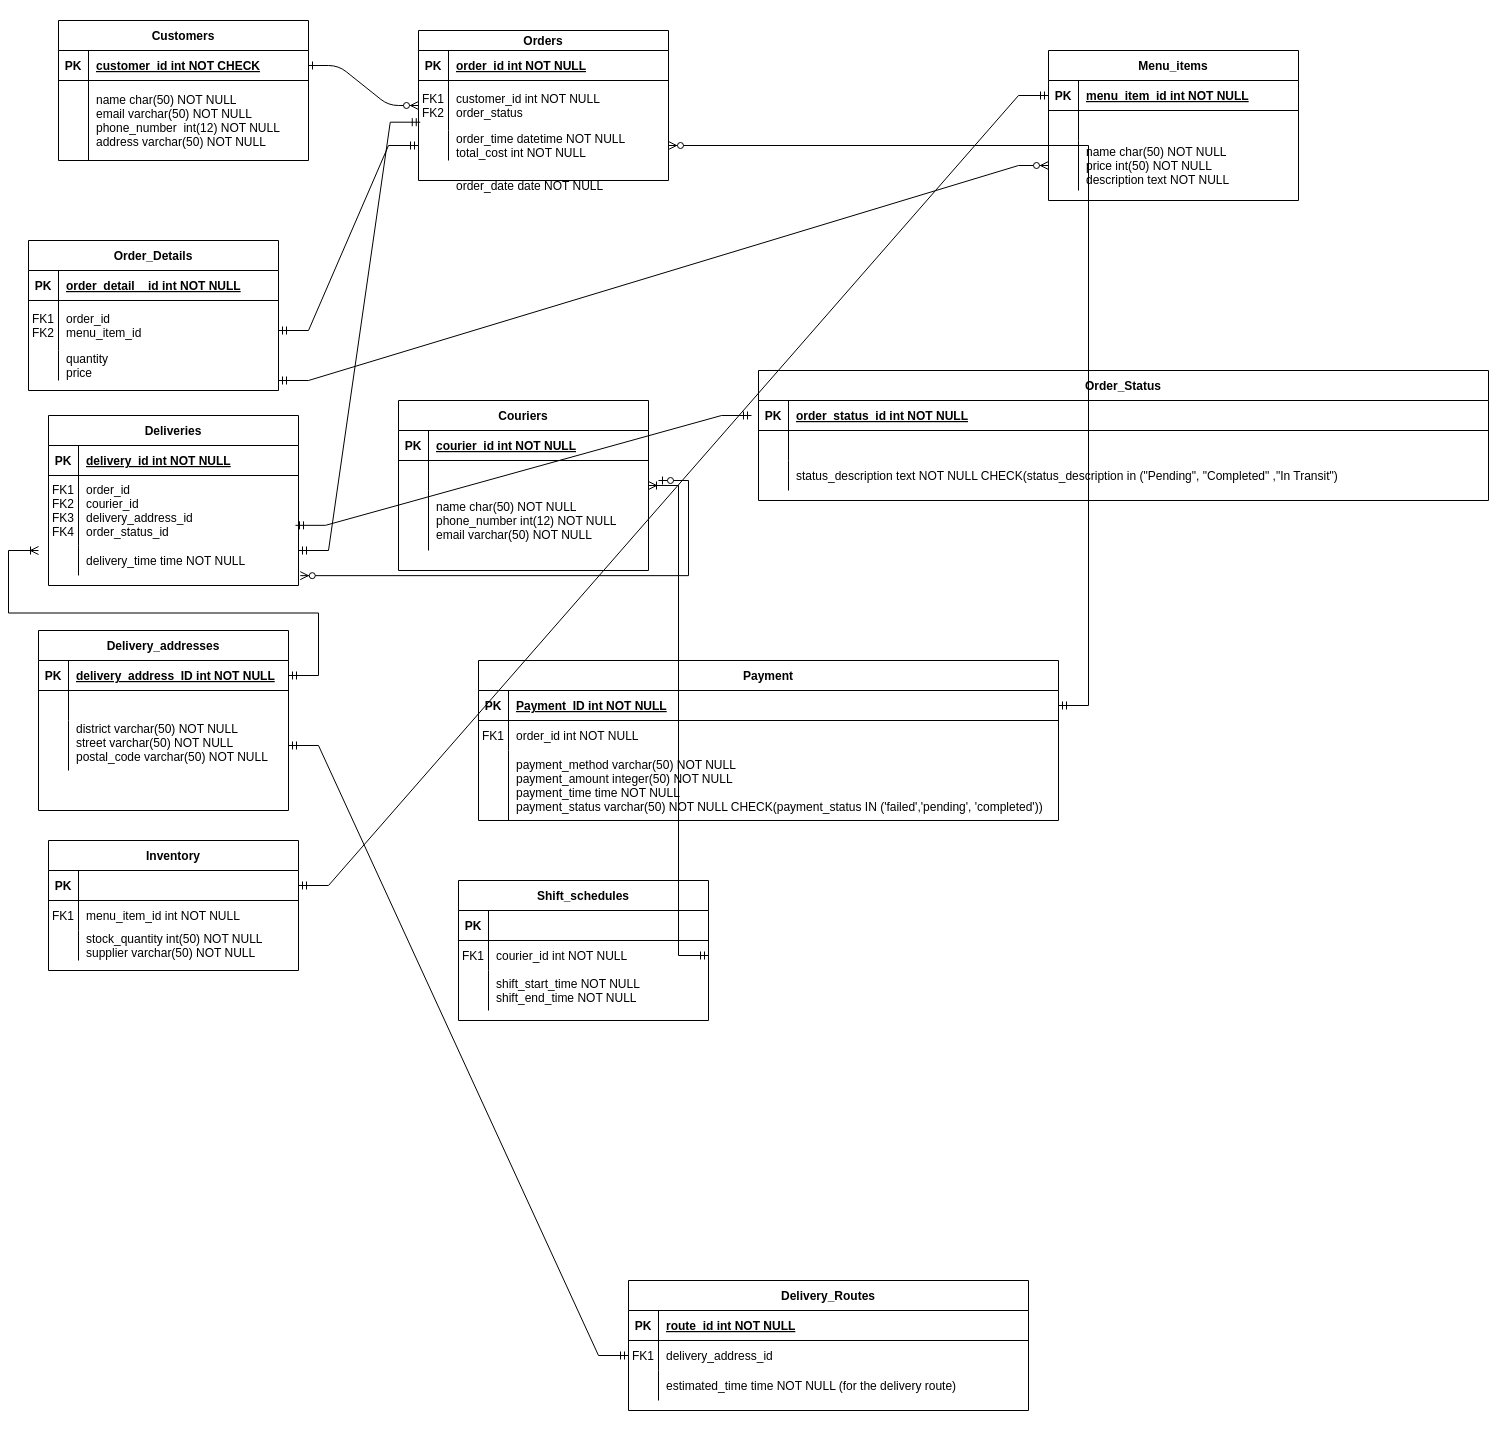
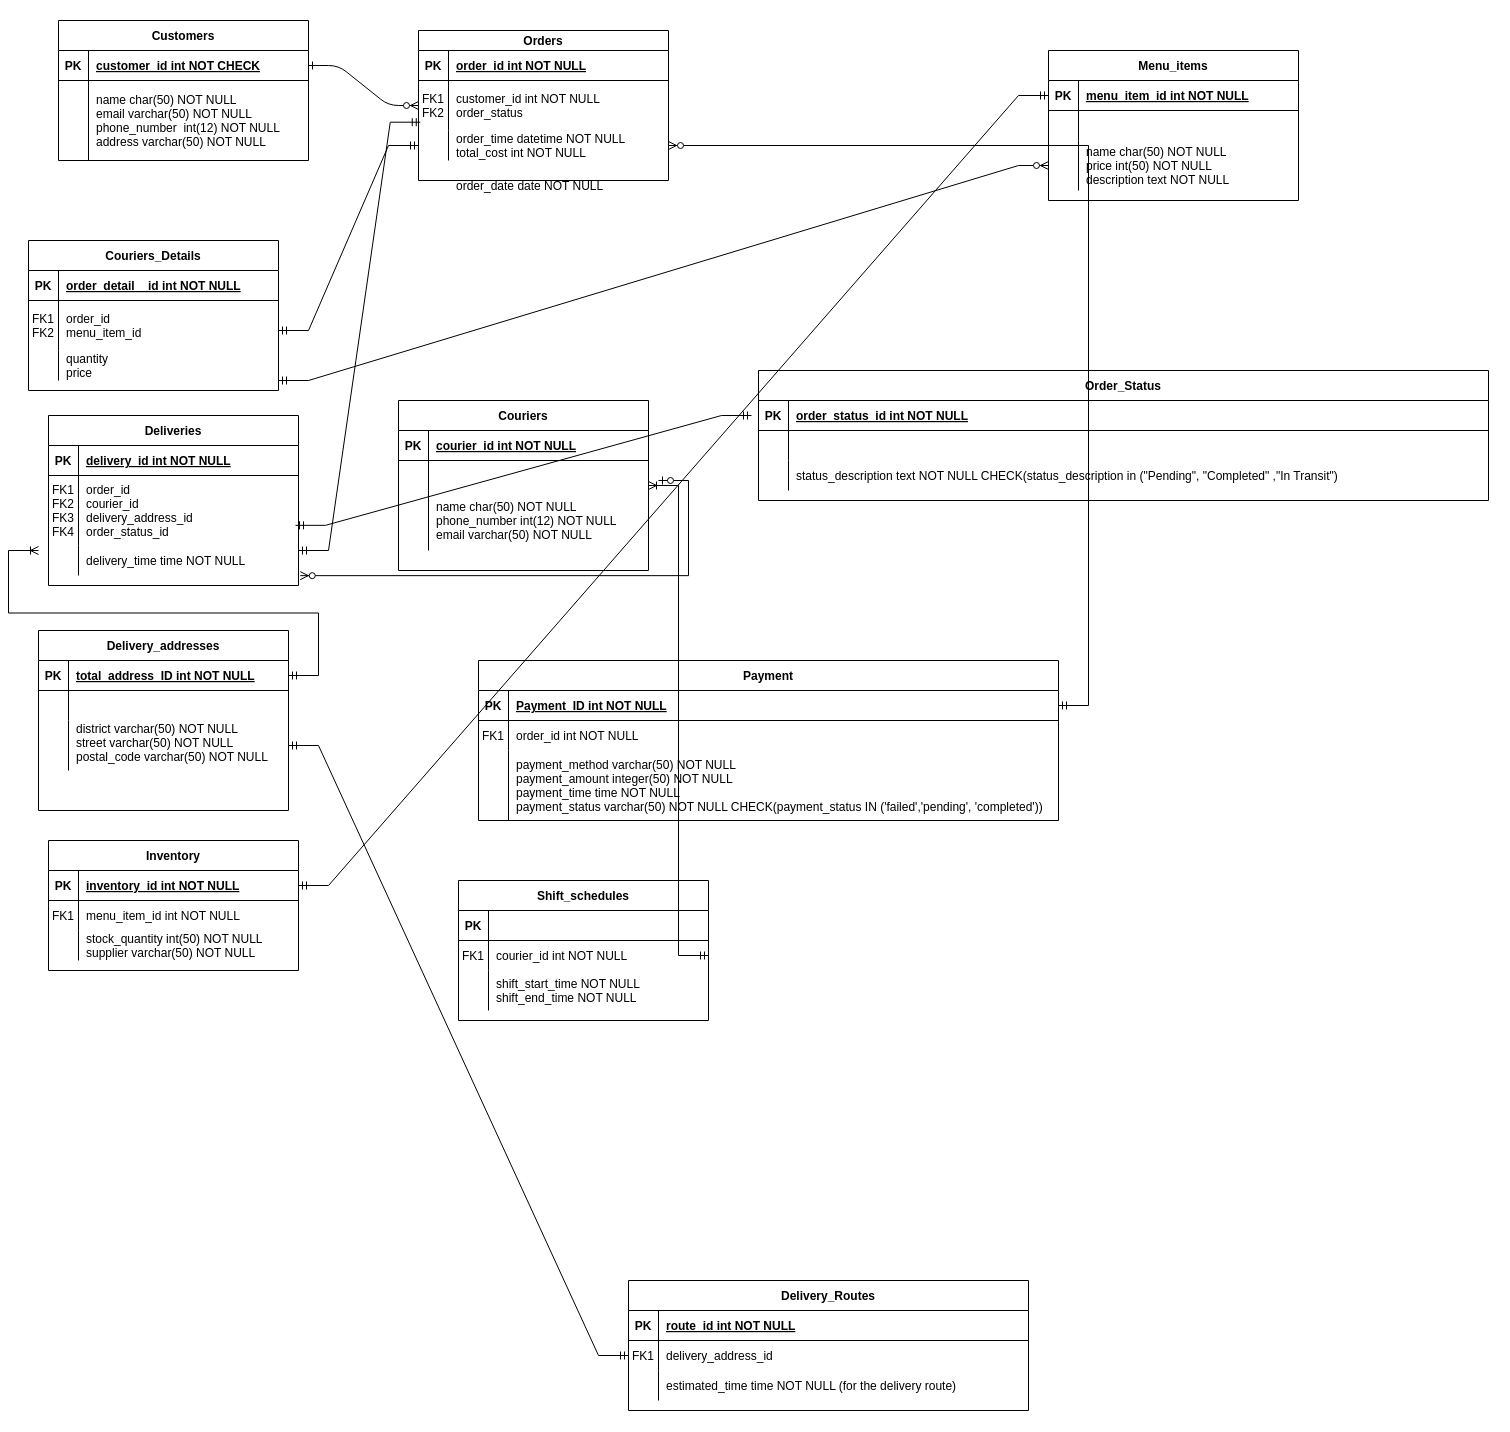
(153, 256) -> (153, 256)
(174, 676) -> (166, 676)
none -> (189, 886)
